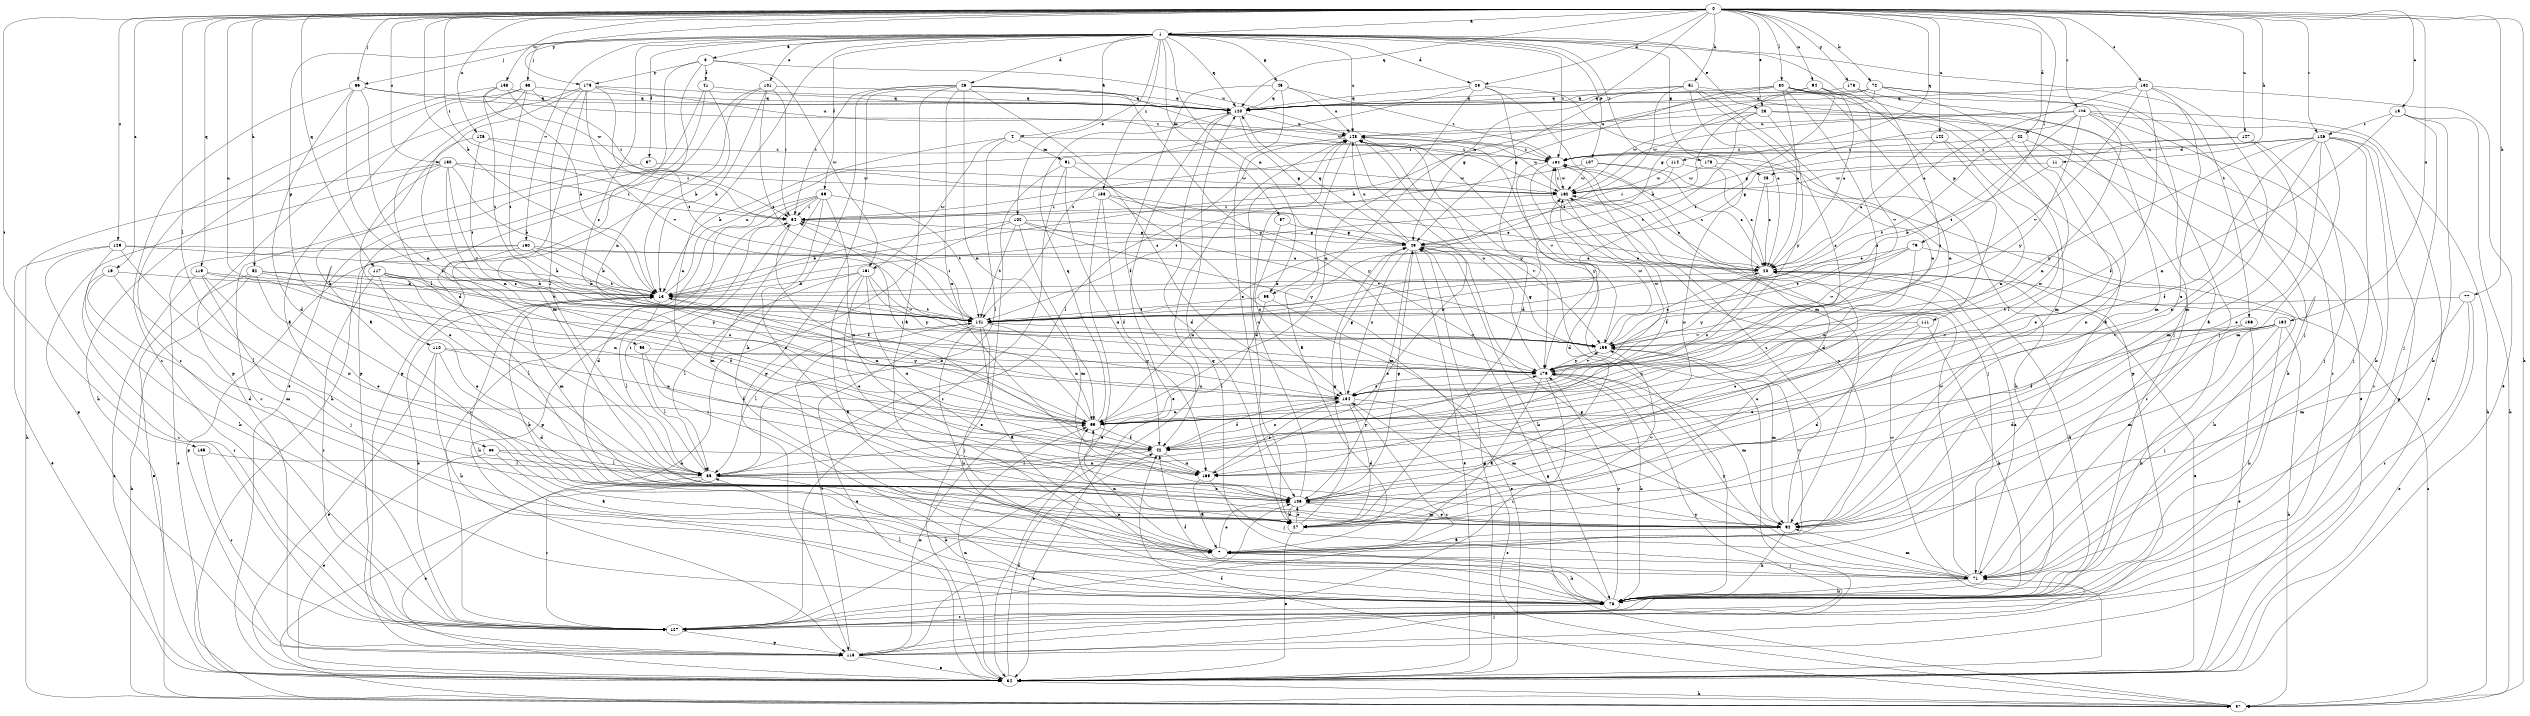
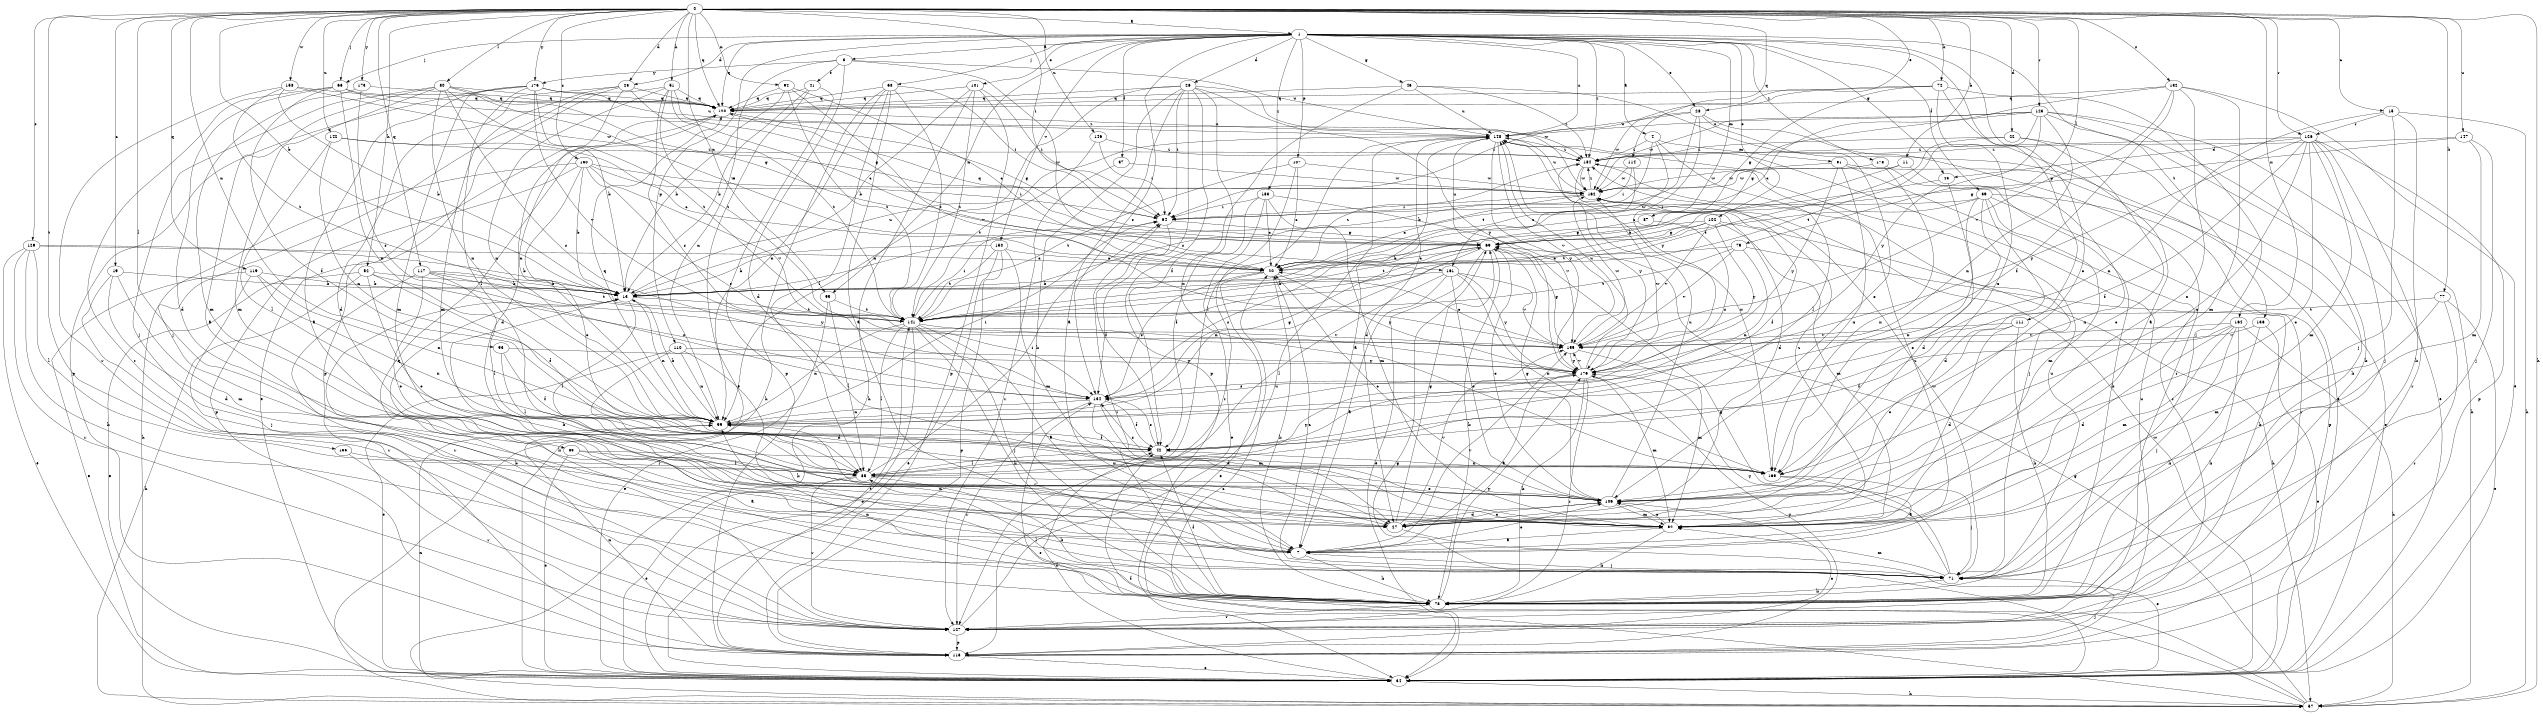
(1413, 246) -> (1488, 246)
(685, 328) -> (776, 250)
